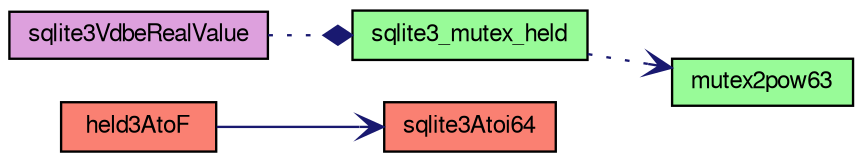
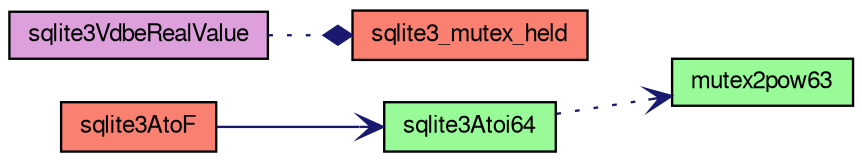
(470, 35) -> (470, 35)
(618, 59) -> (602, 107)
(139, 127) -> (139, 127)
(470, 127) -> (470, 127)
